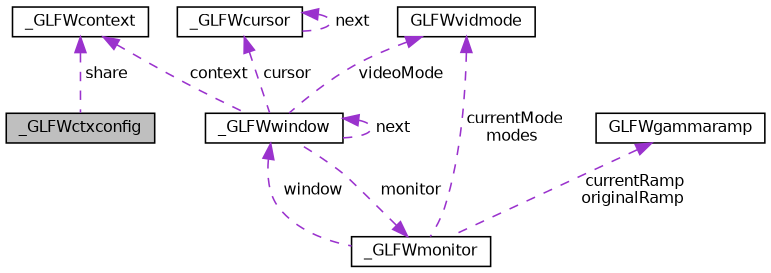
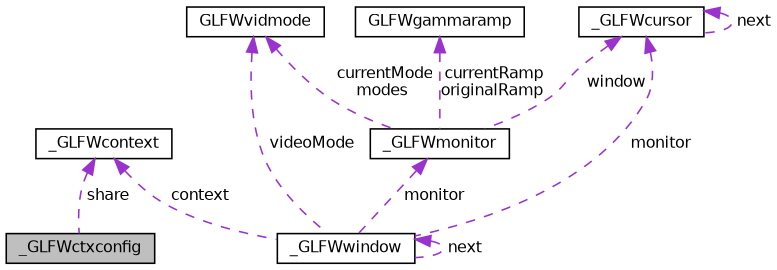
(285, 74) -> (659, 144)
(290, 219) -> (552, 96)
